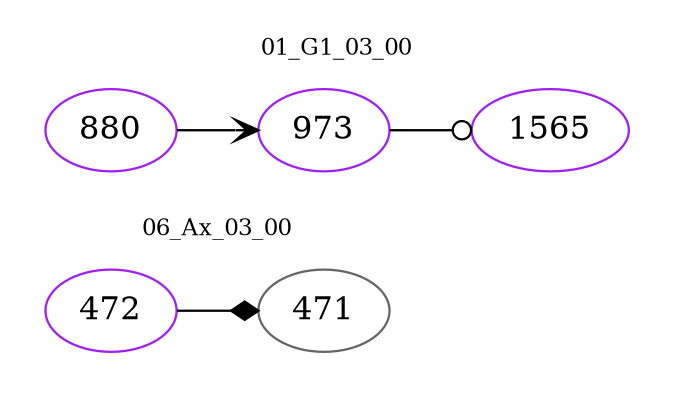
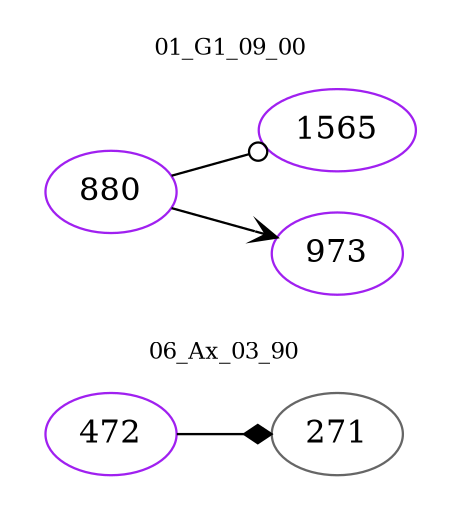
(337, 49) -> (231, 49)
(421, 130) -> (210, 165)
(217, 230) -> (224, 353)
(324, 311) -> (337, 434)
